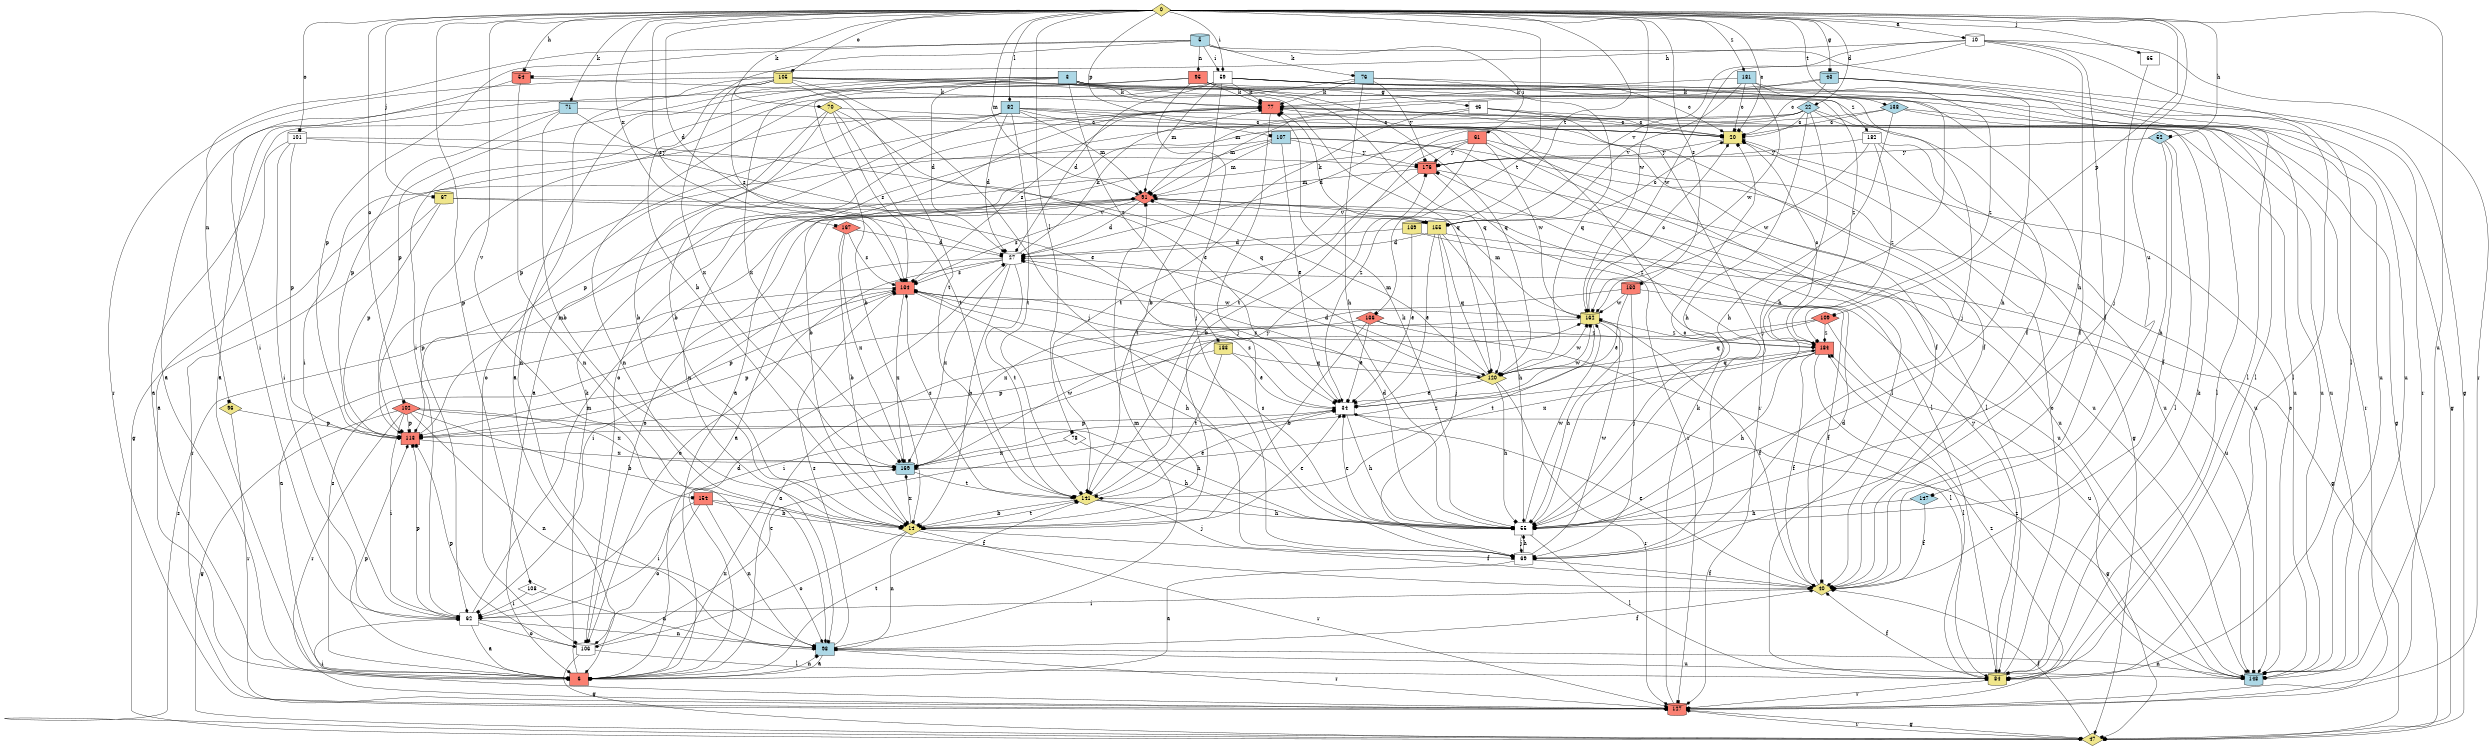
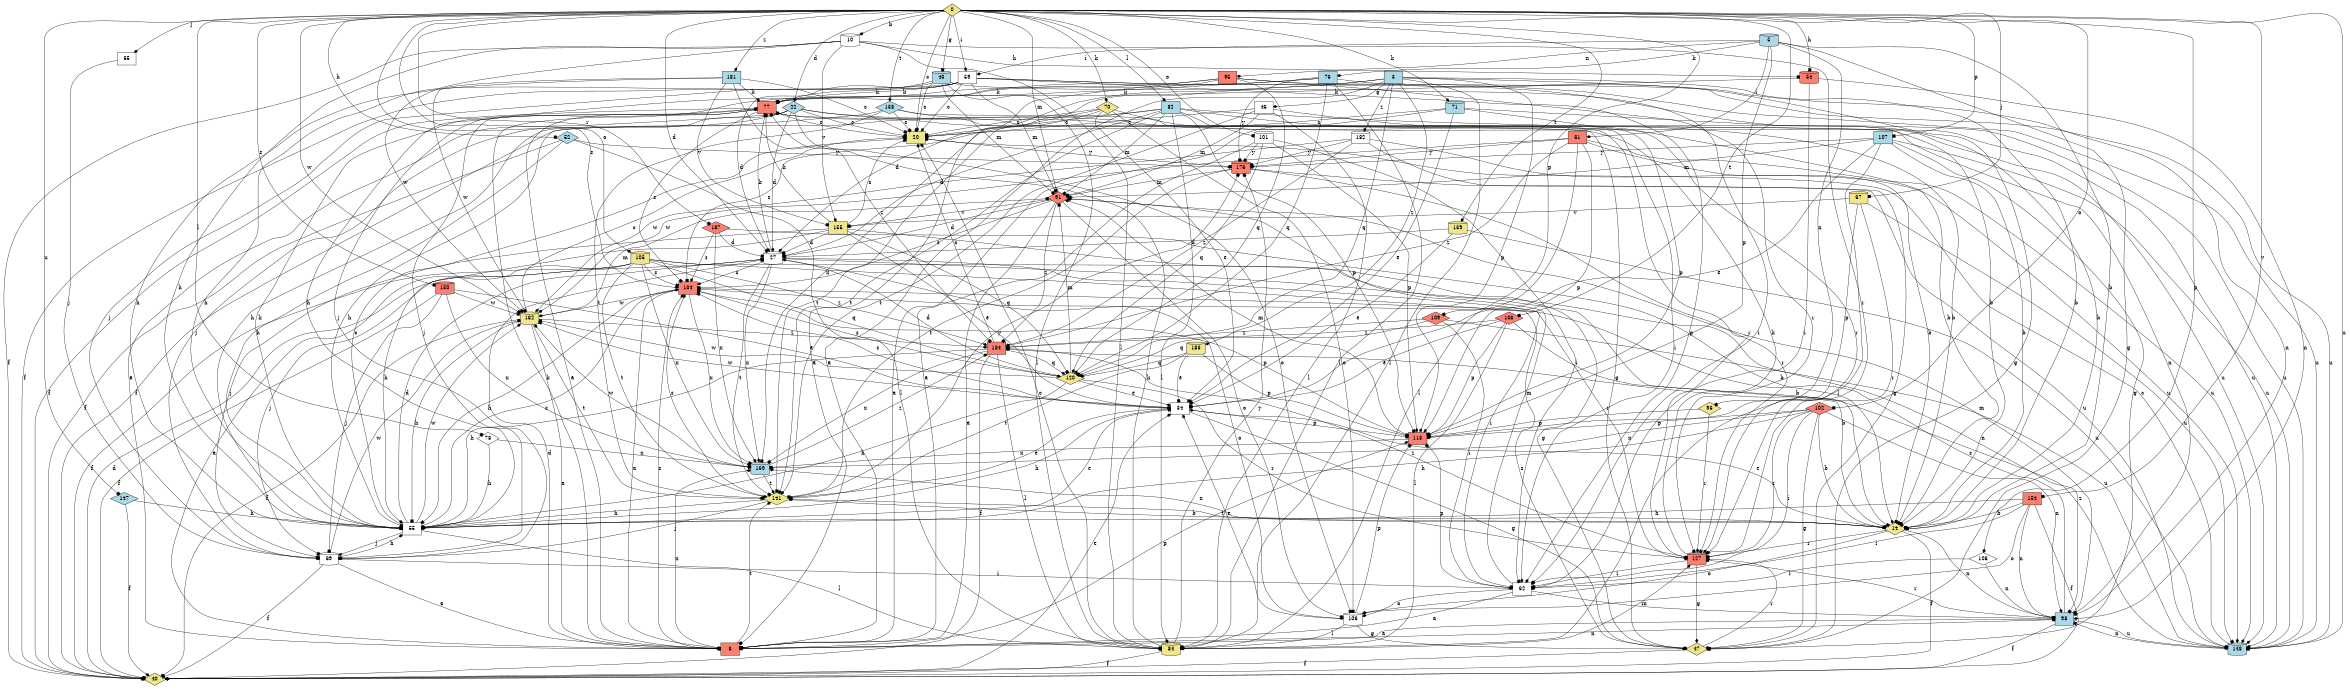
(1898, 25) -> (891, 25)
(1141, 99) -> none
(623, 123) -> (588, 123)
(1370, 253) -> (1290, 274)
none -> (1144, 519)
(1147, 601) -> (923, 574)
